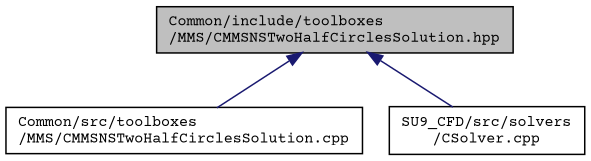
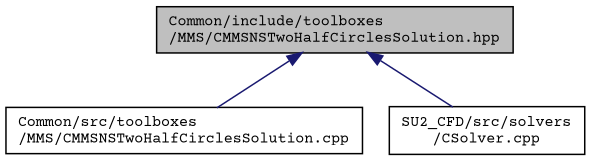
(487, 131) -> (487, 131)
